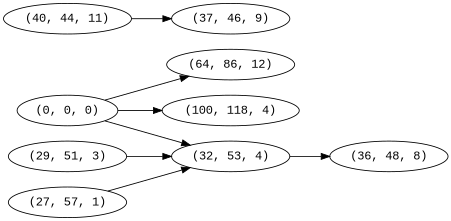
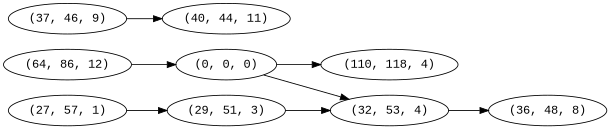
(147, 19) -> (140, 19)
(143, 89) -> (149, 65)
(231, 111) -> (389, 65)
(145, 181) -> (142, 111)
